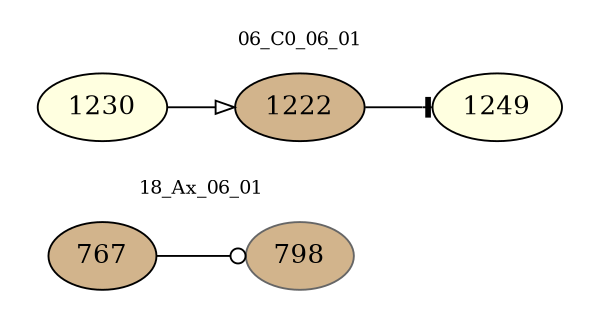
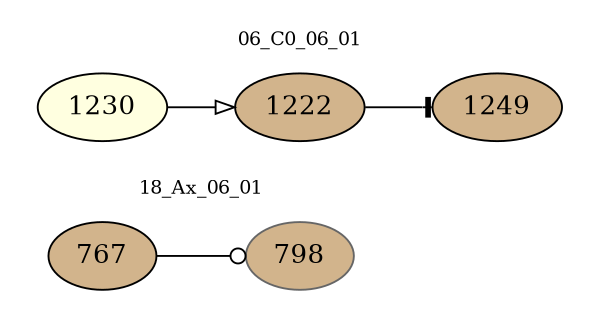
(497, 107) -> (497, 107)
